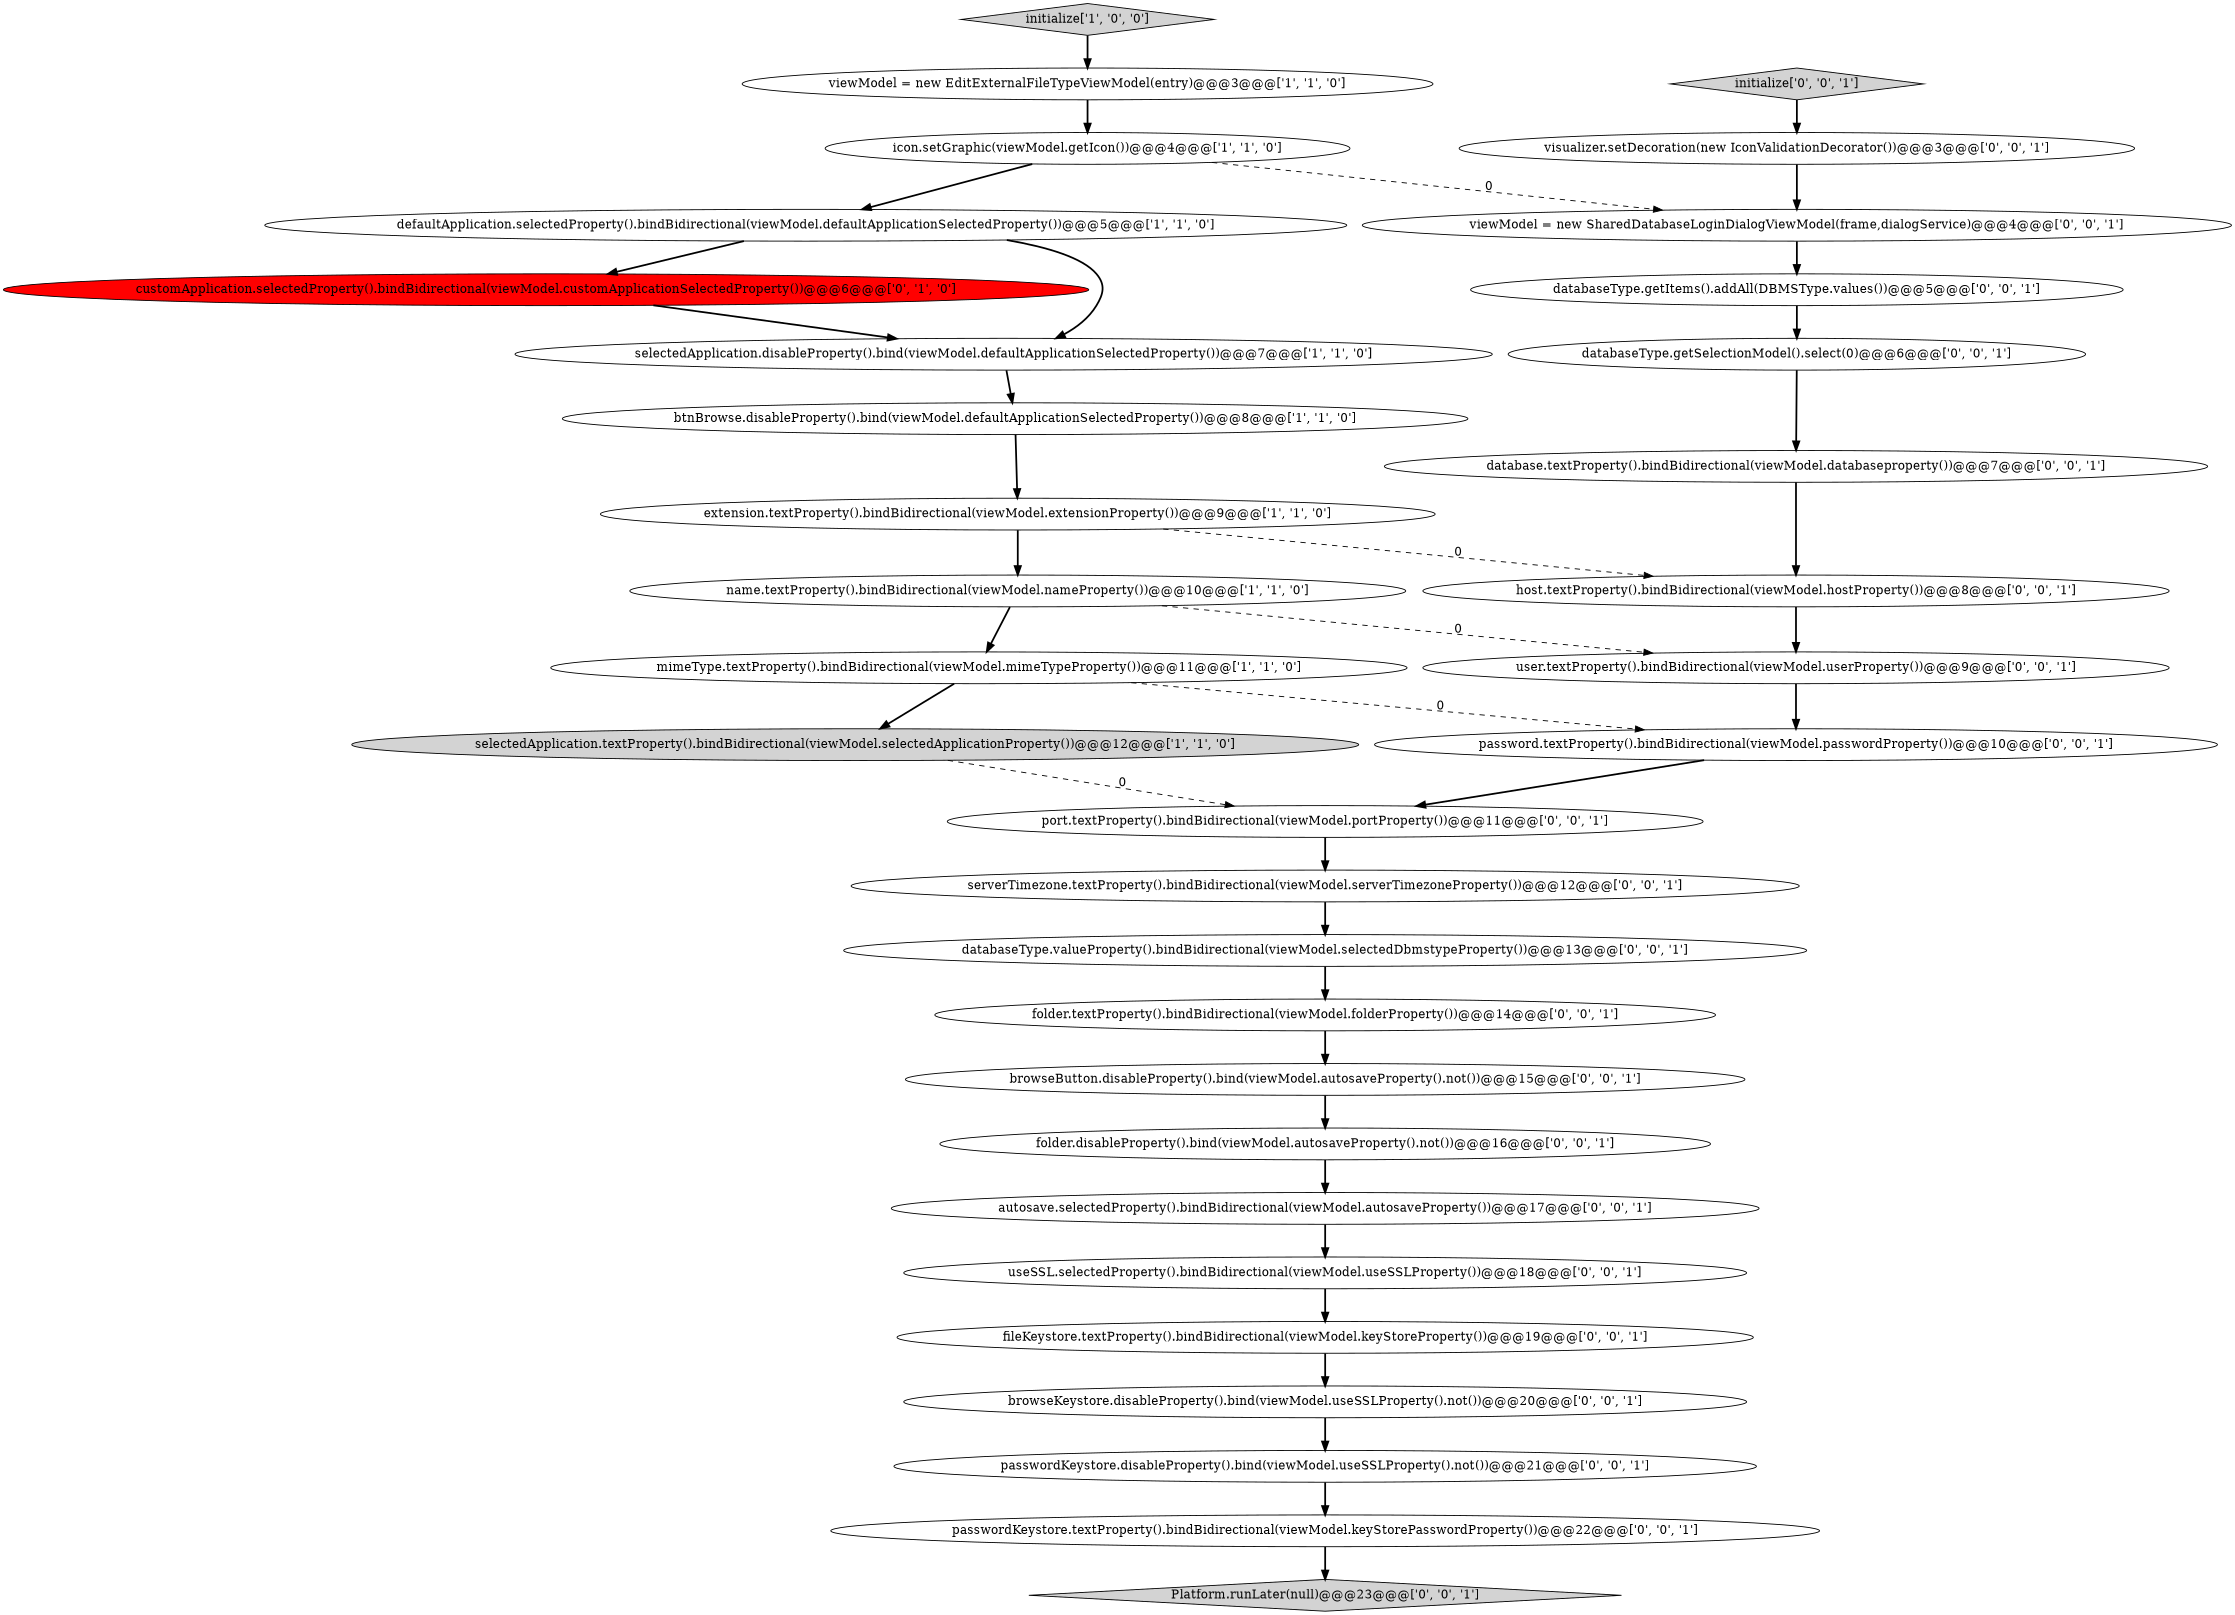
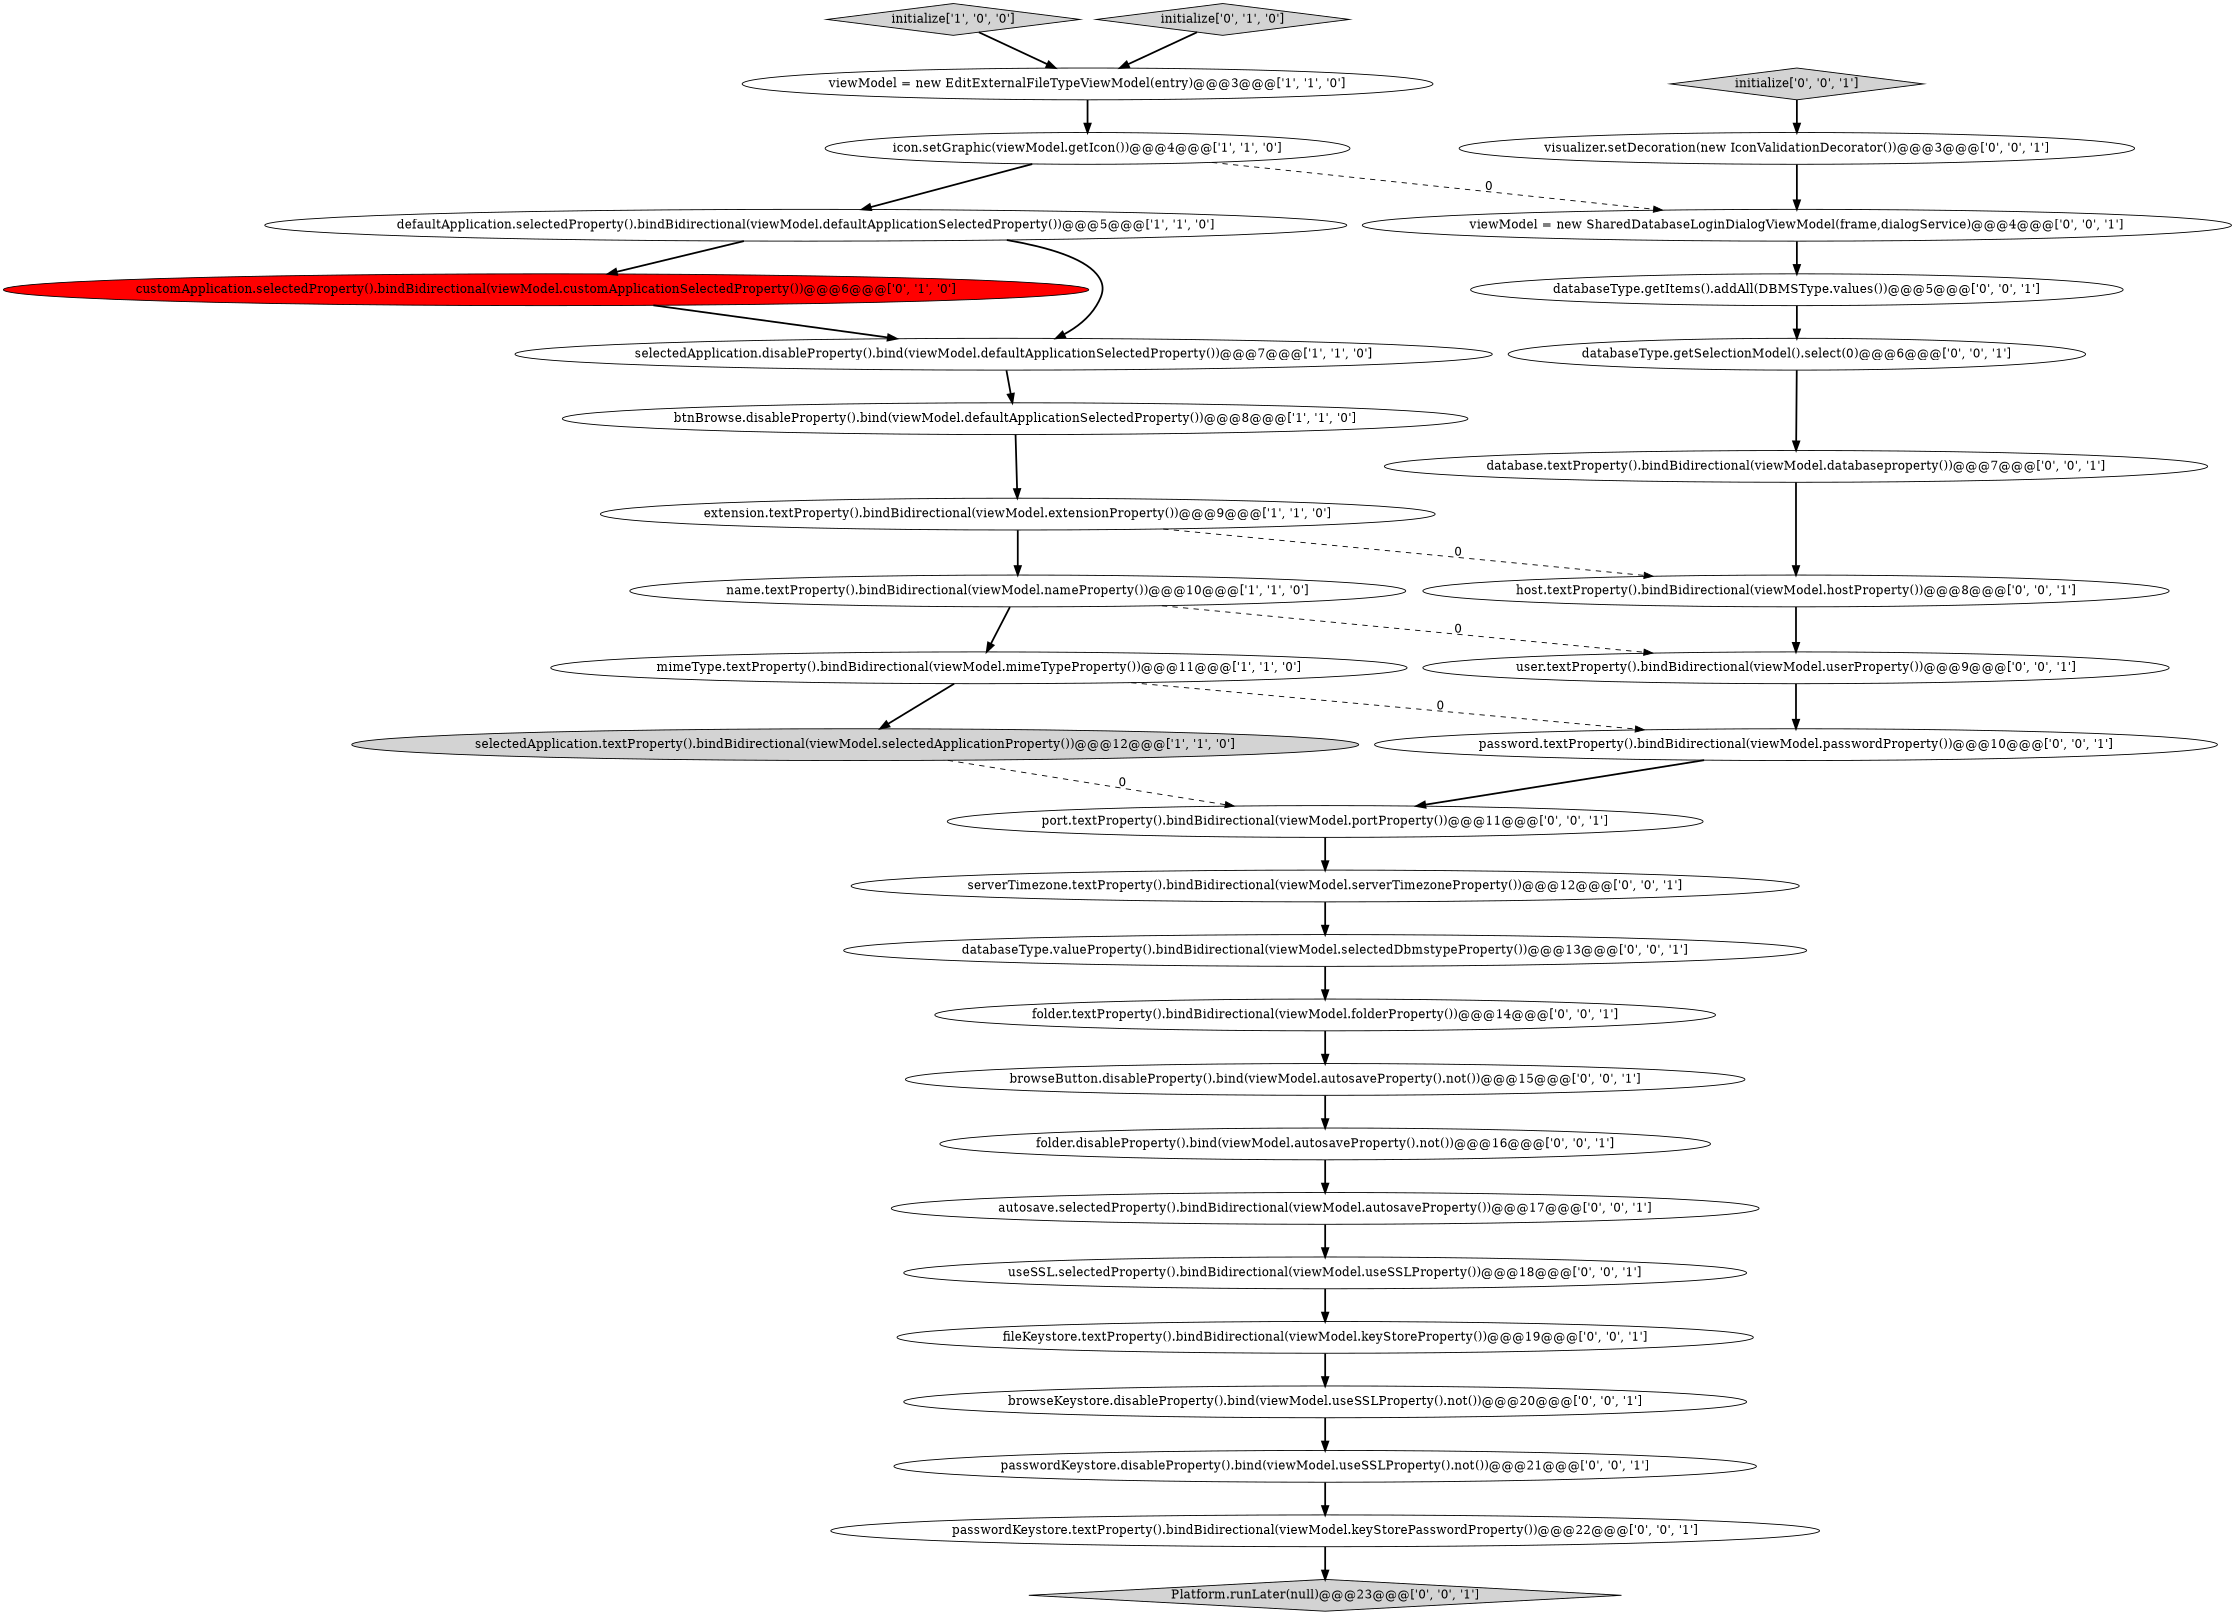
none -> (1223, 19)
